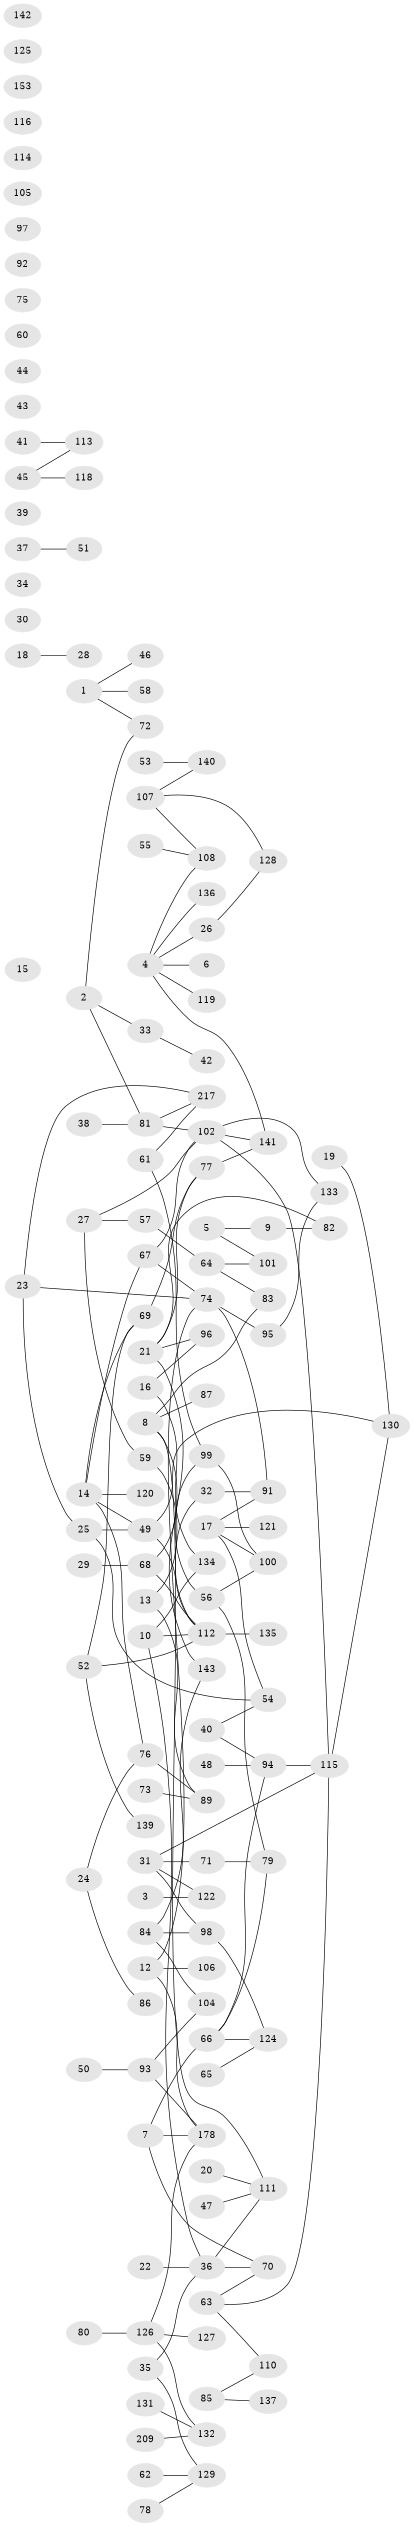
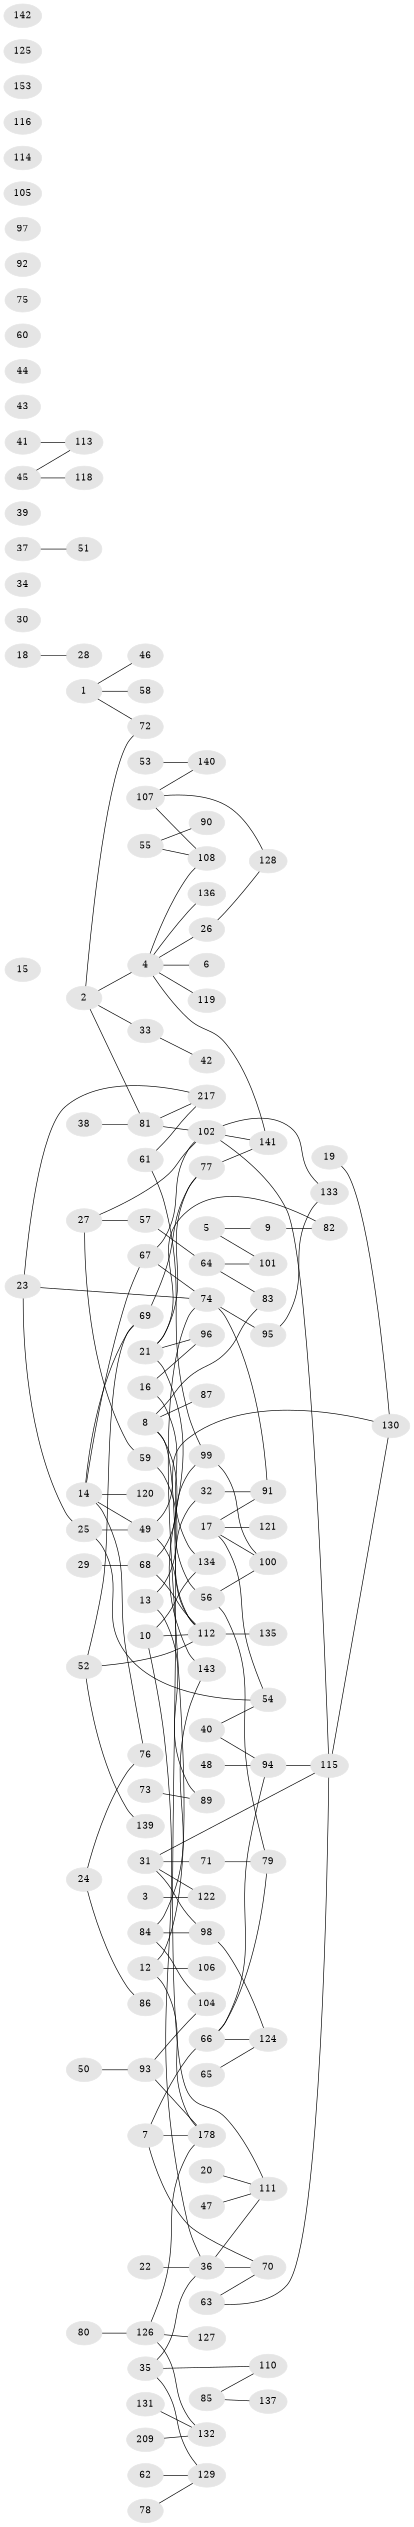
none -> (207, 823)
none -> (115, 981)
(176, 1778) -> none
(238, 2334) -> (206, 2367)
